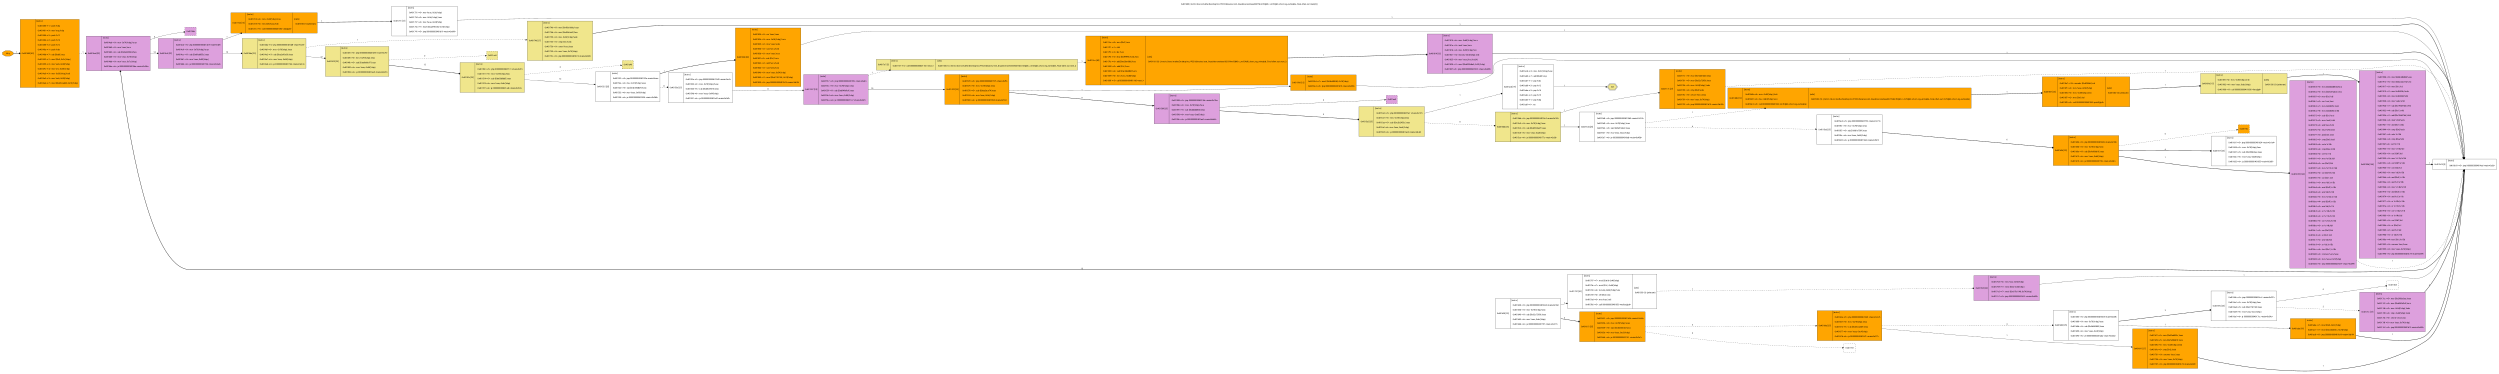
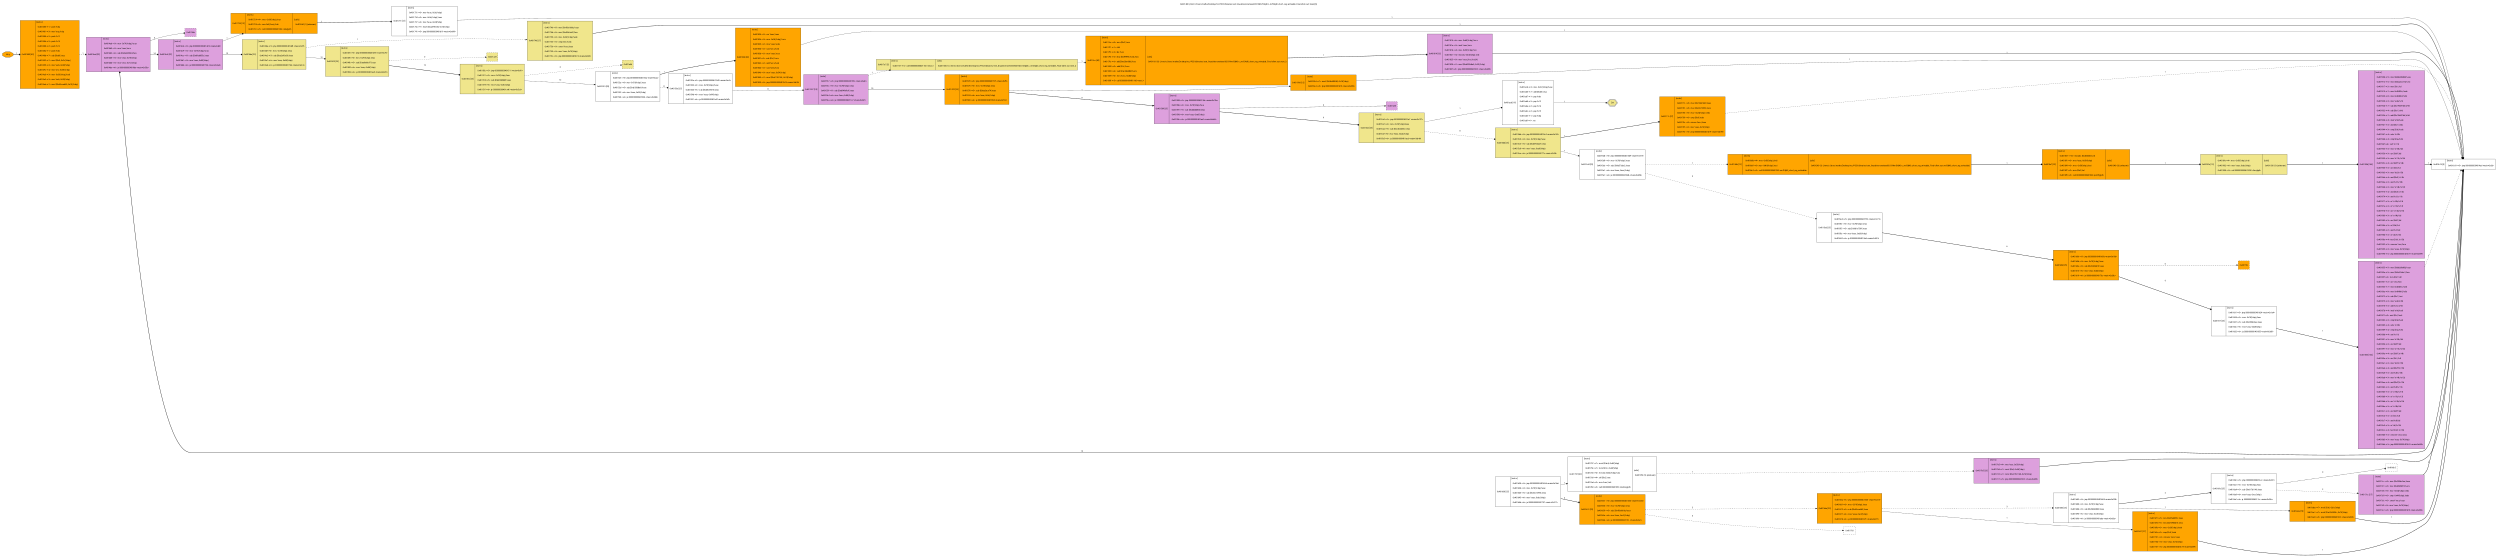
(1609, 101) -> (1610, 130)
(2203, 168) -> (2317, 338)
(2289, 276) -> (2379, 459)
